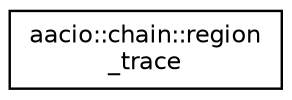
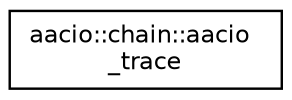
(146, 50) -> (146, 50)
